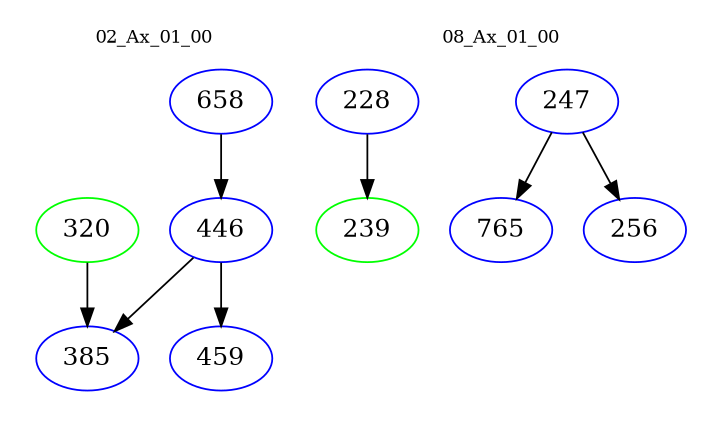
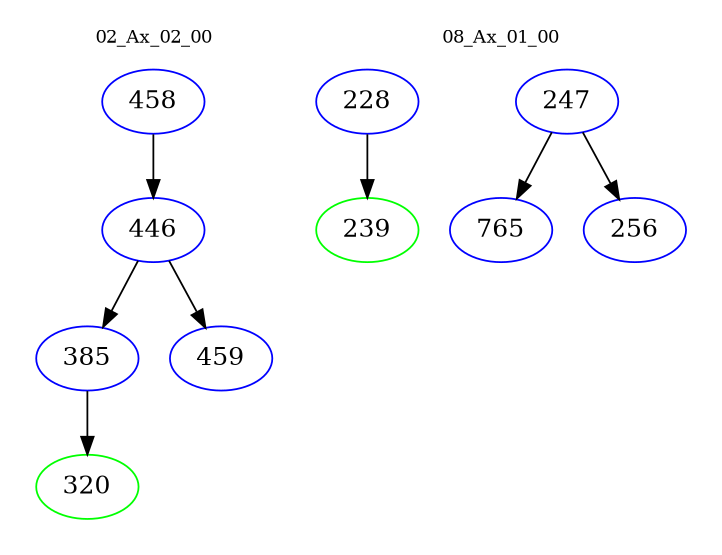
(154, 38) -> (154, 38)
(221, 102) -> (153, 102)
(87, 286) -> (87, 414)
